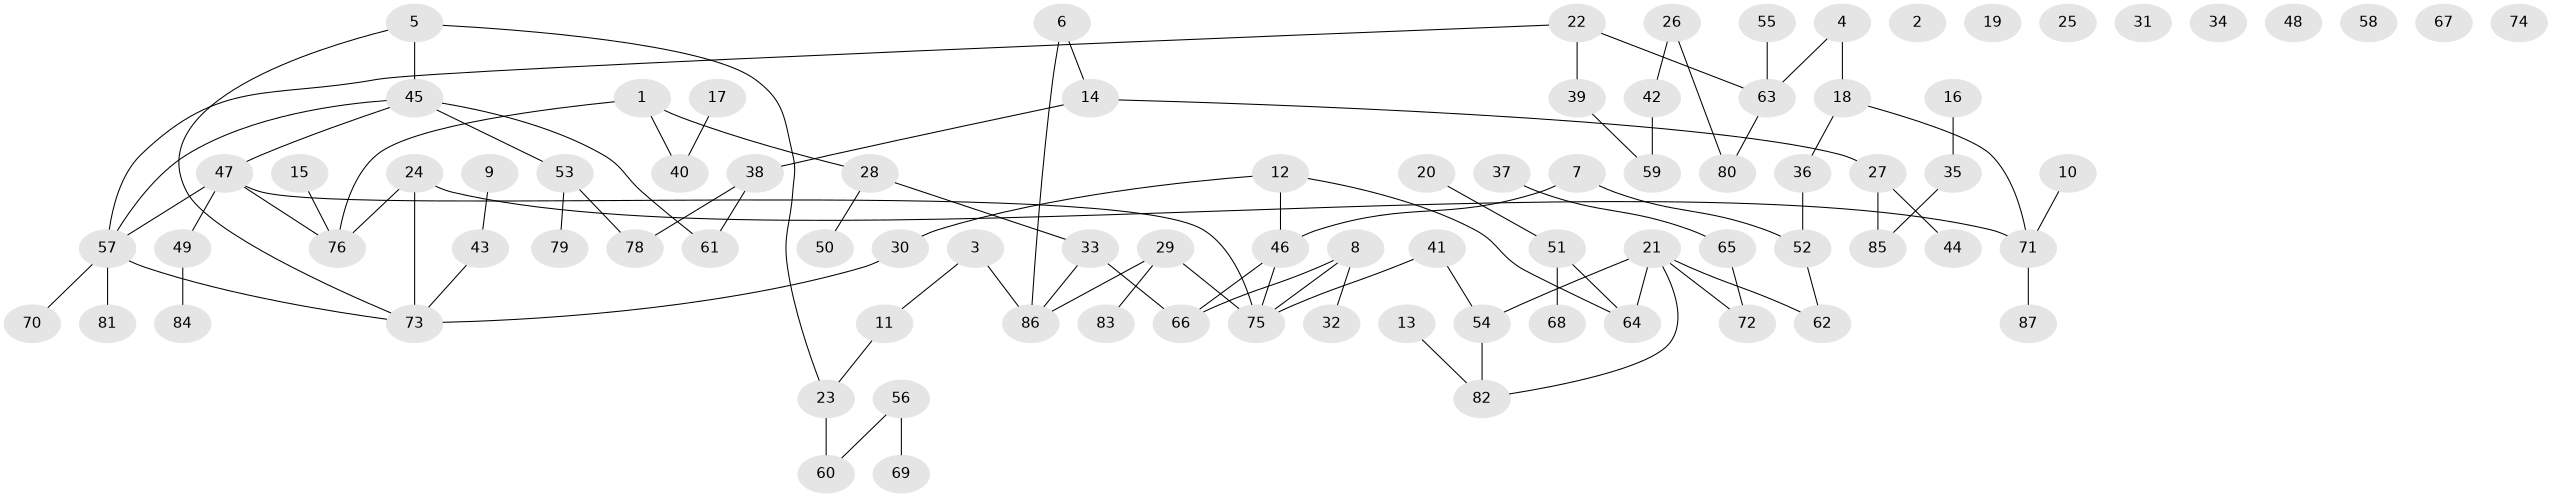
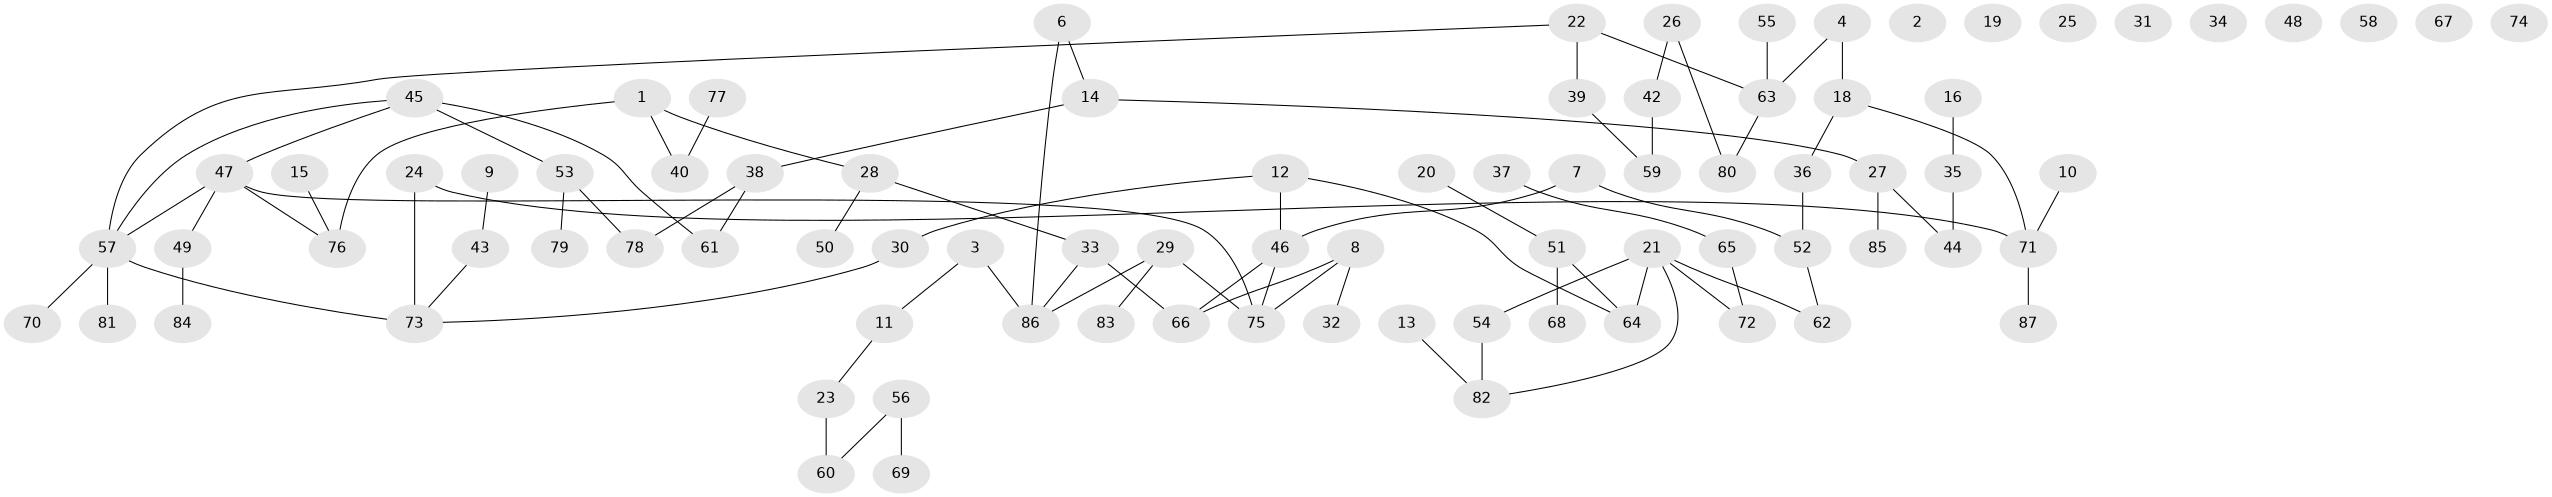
(415, 23) -> none
(718, 98) -> (718, 98)
(1920, 207) -> (1953, 211)
(376, 211) -> none
(1437, 249) -> none
